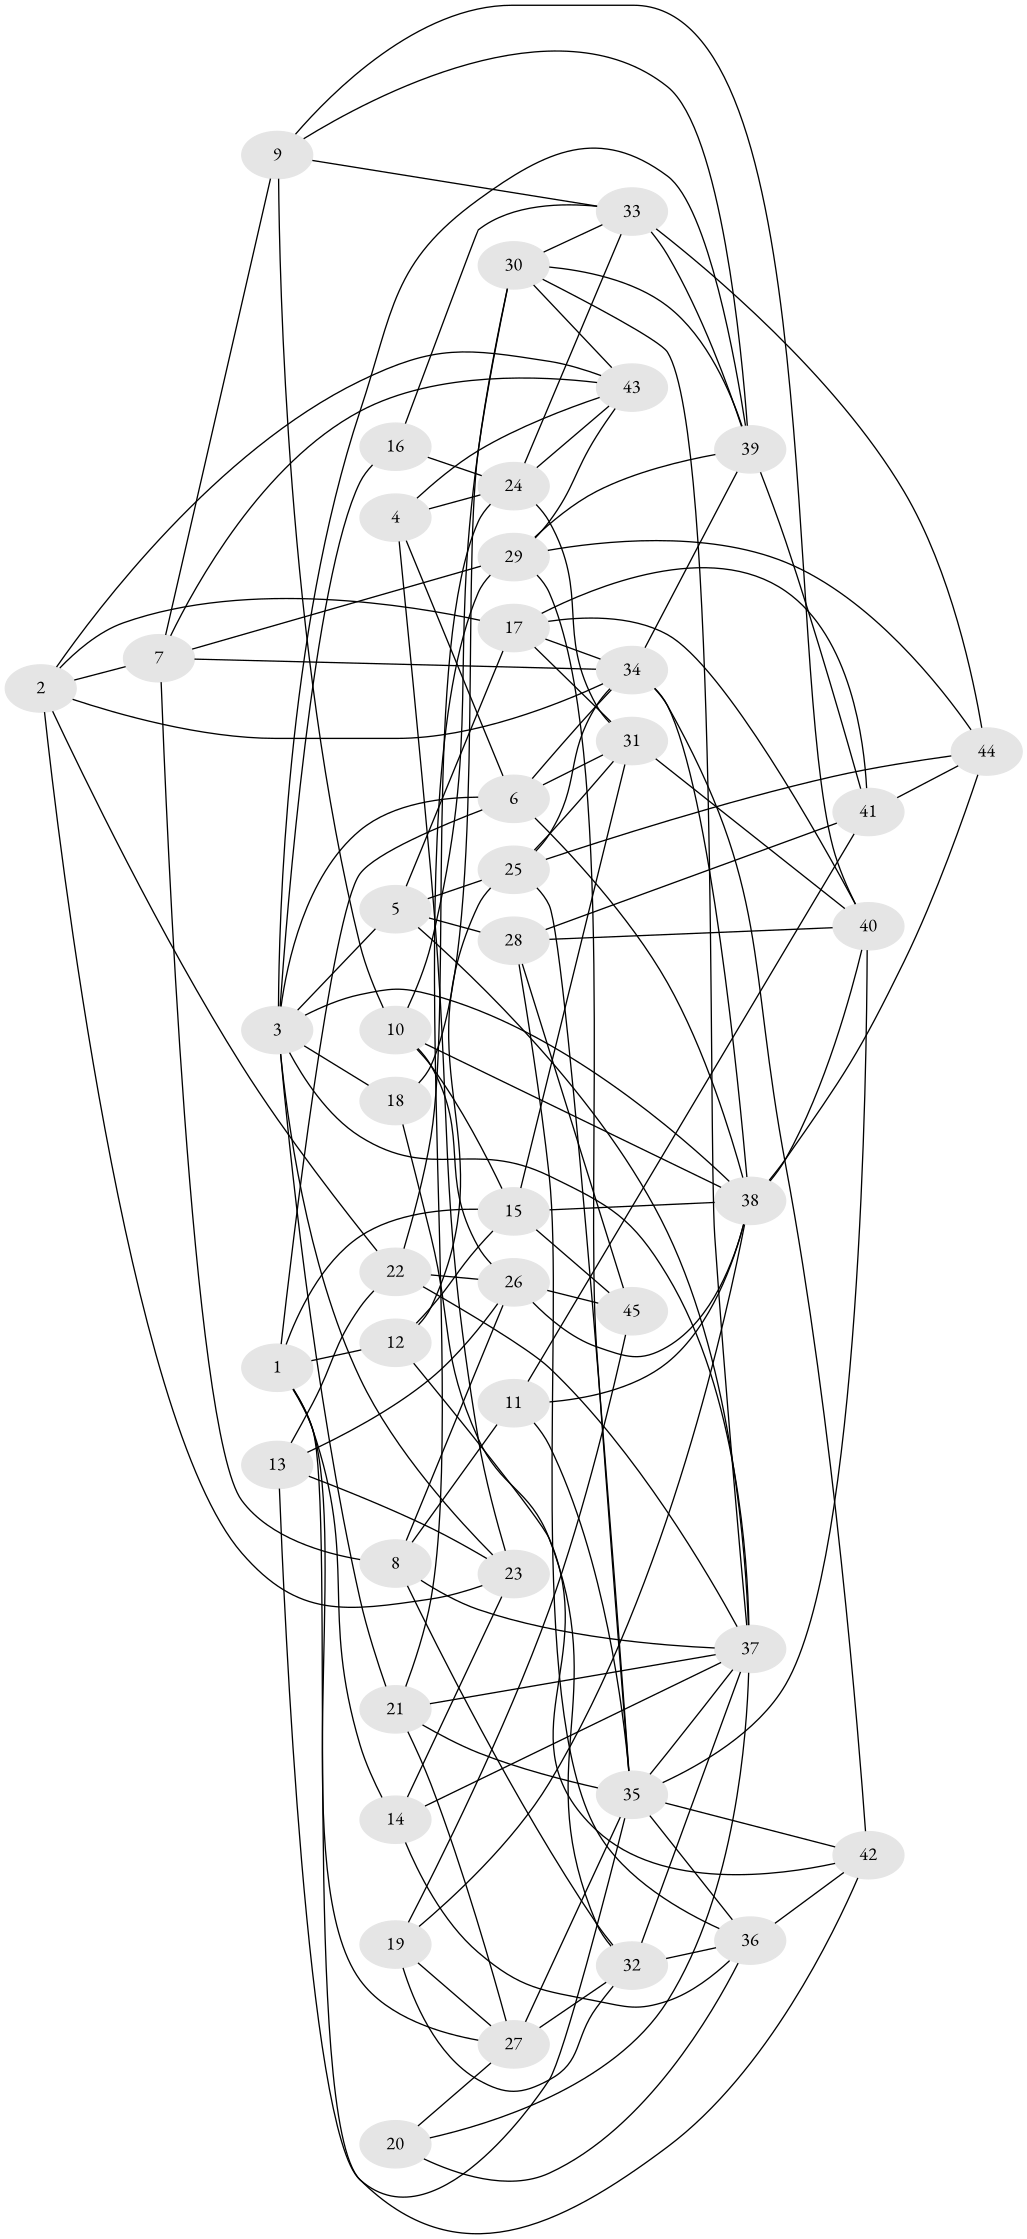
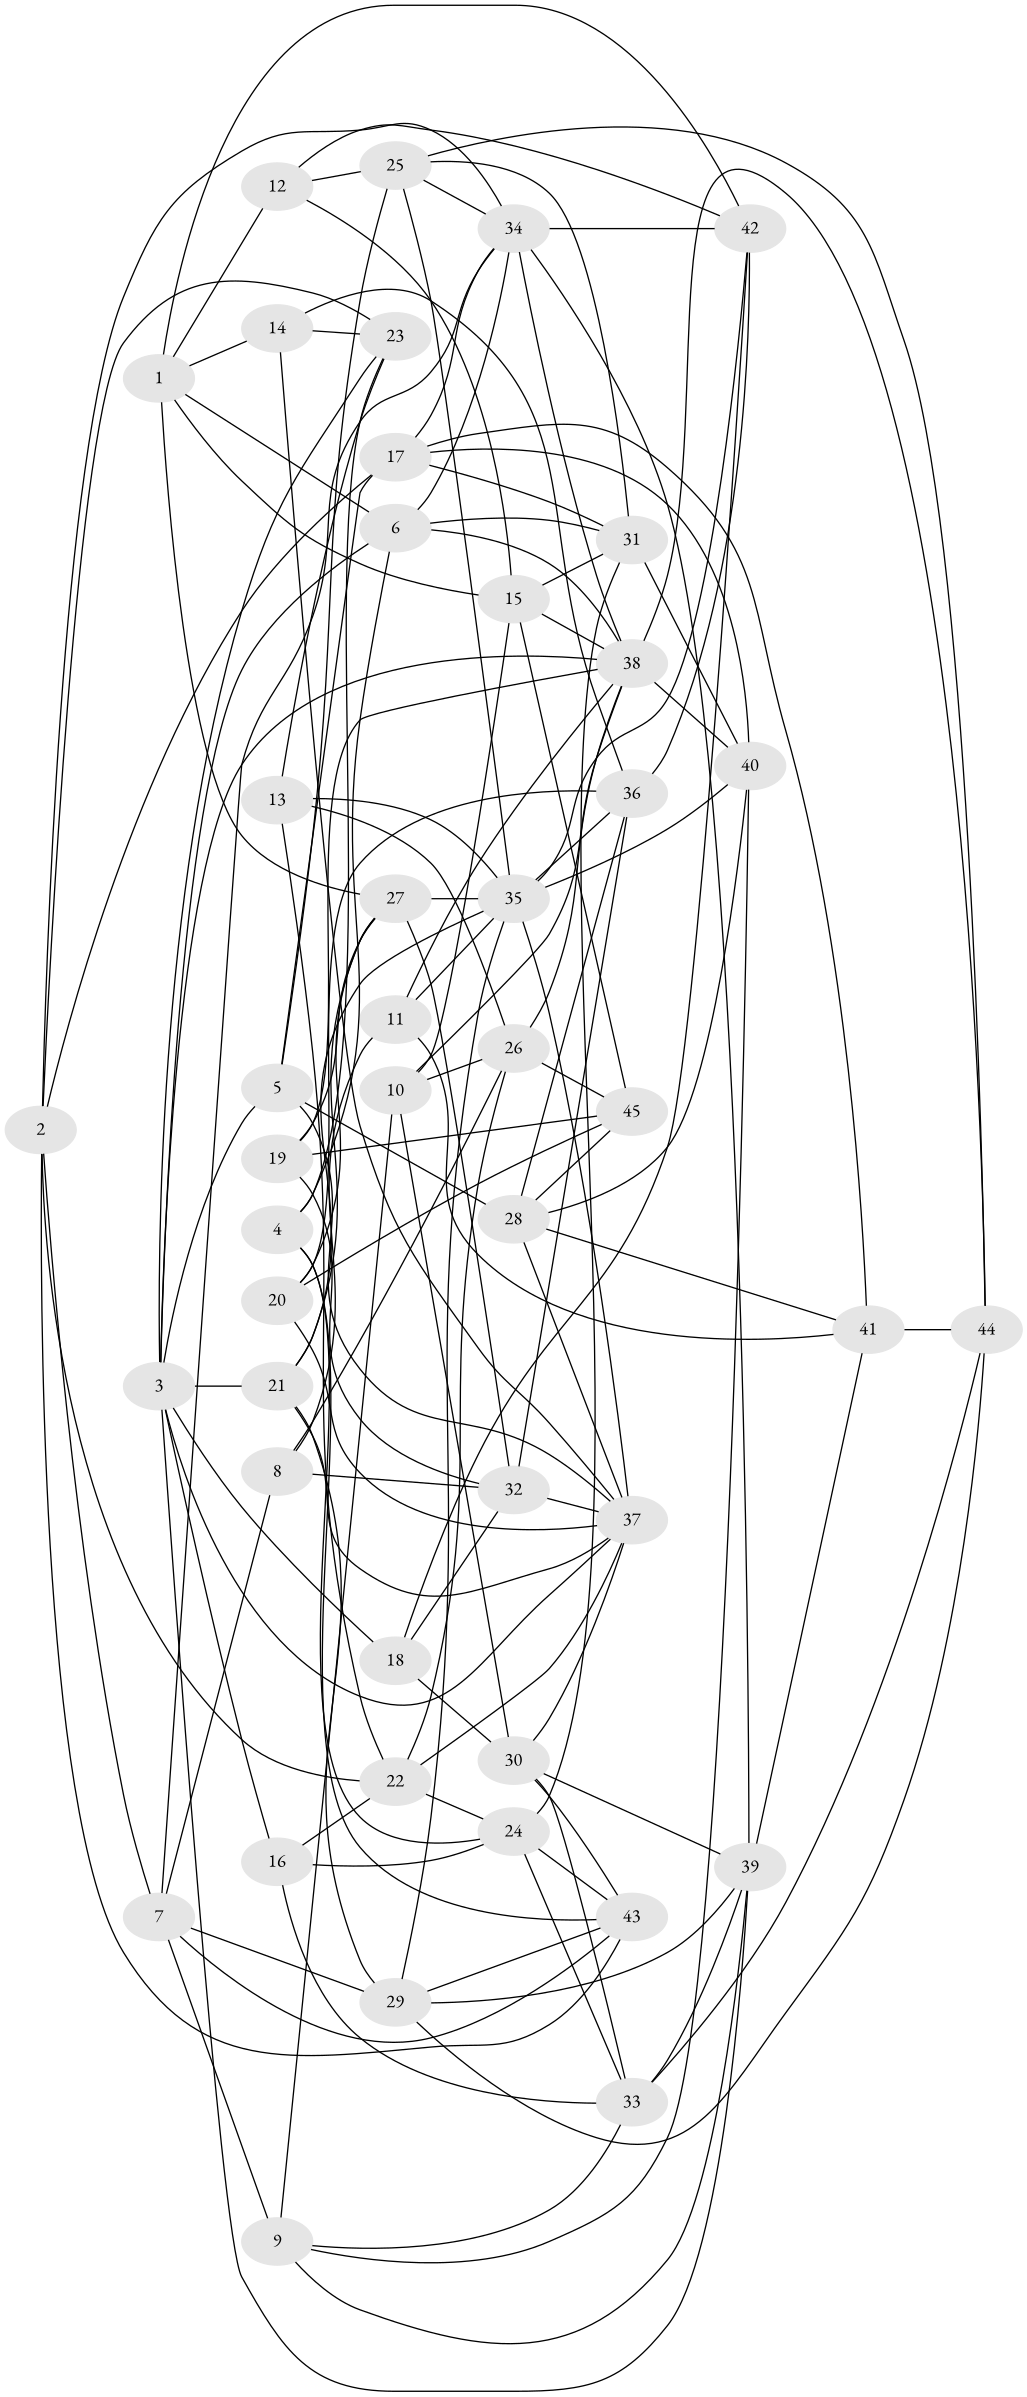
none -> (692, 980)
none -> (487, 1179)
(586, 1635) -> (573, 1370)
none -> (336, 1822)
